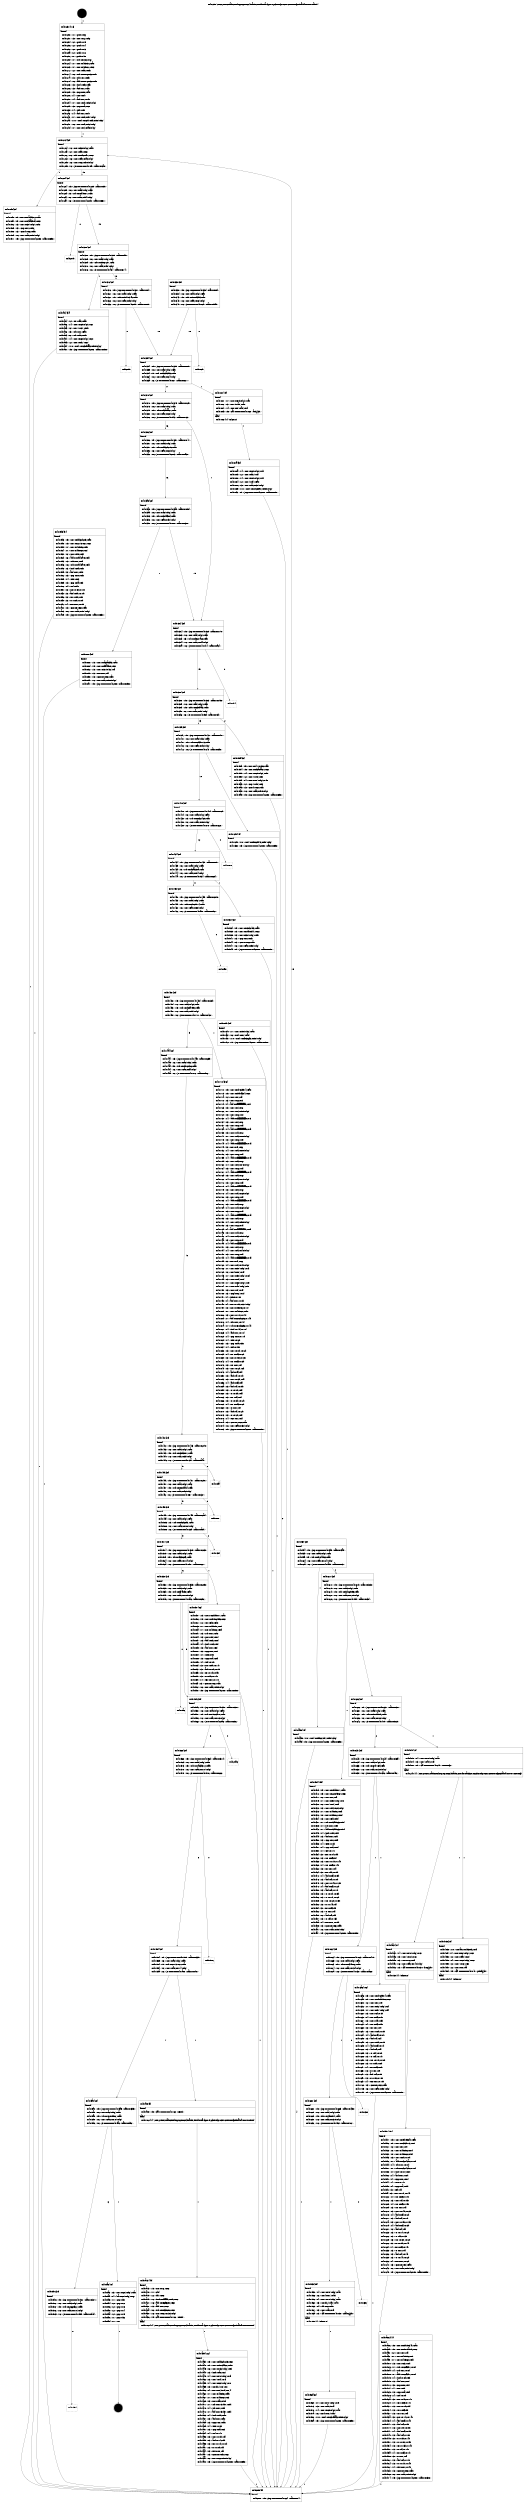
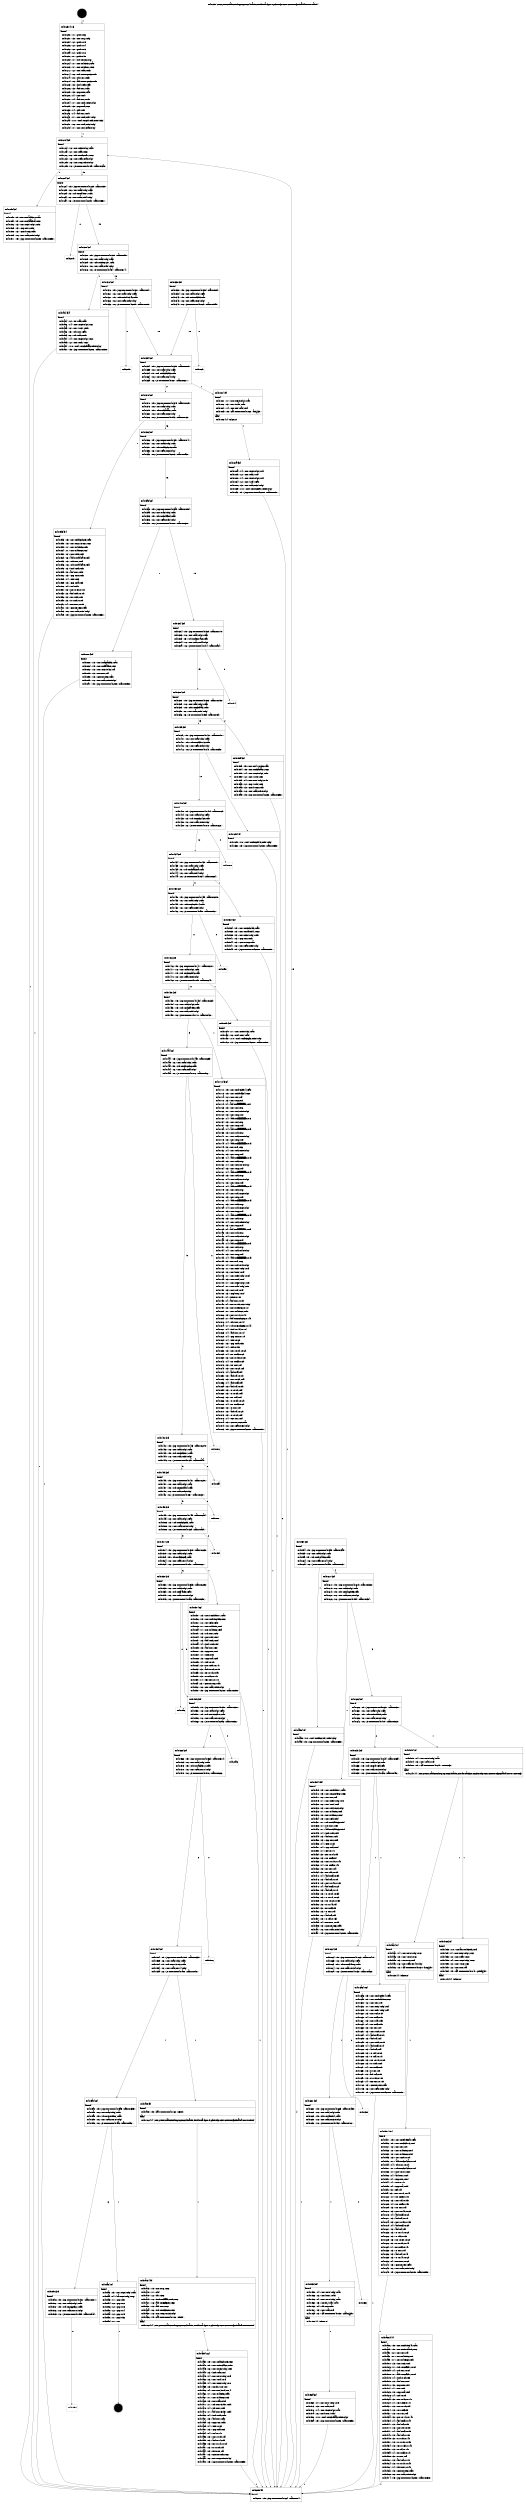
(212, 518) -> (112, 471)
none -> (189, 969)
none -> (215, 1449)
